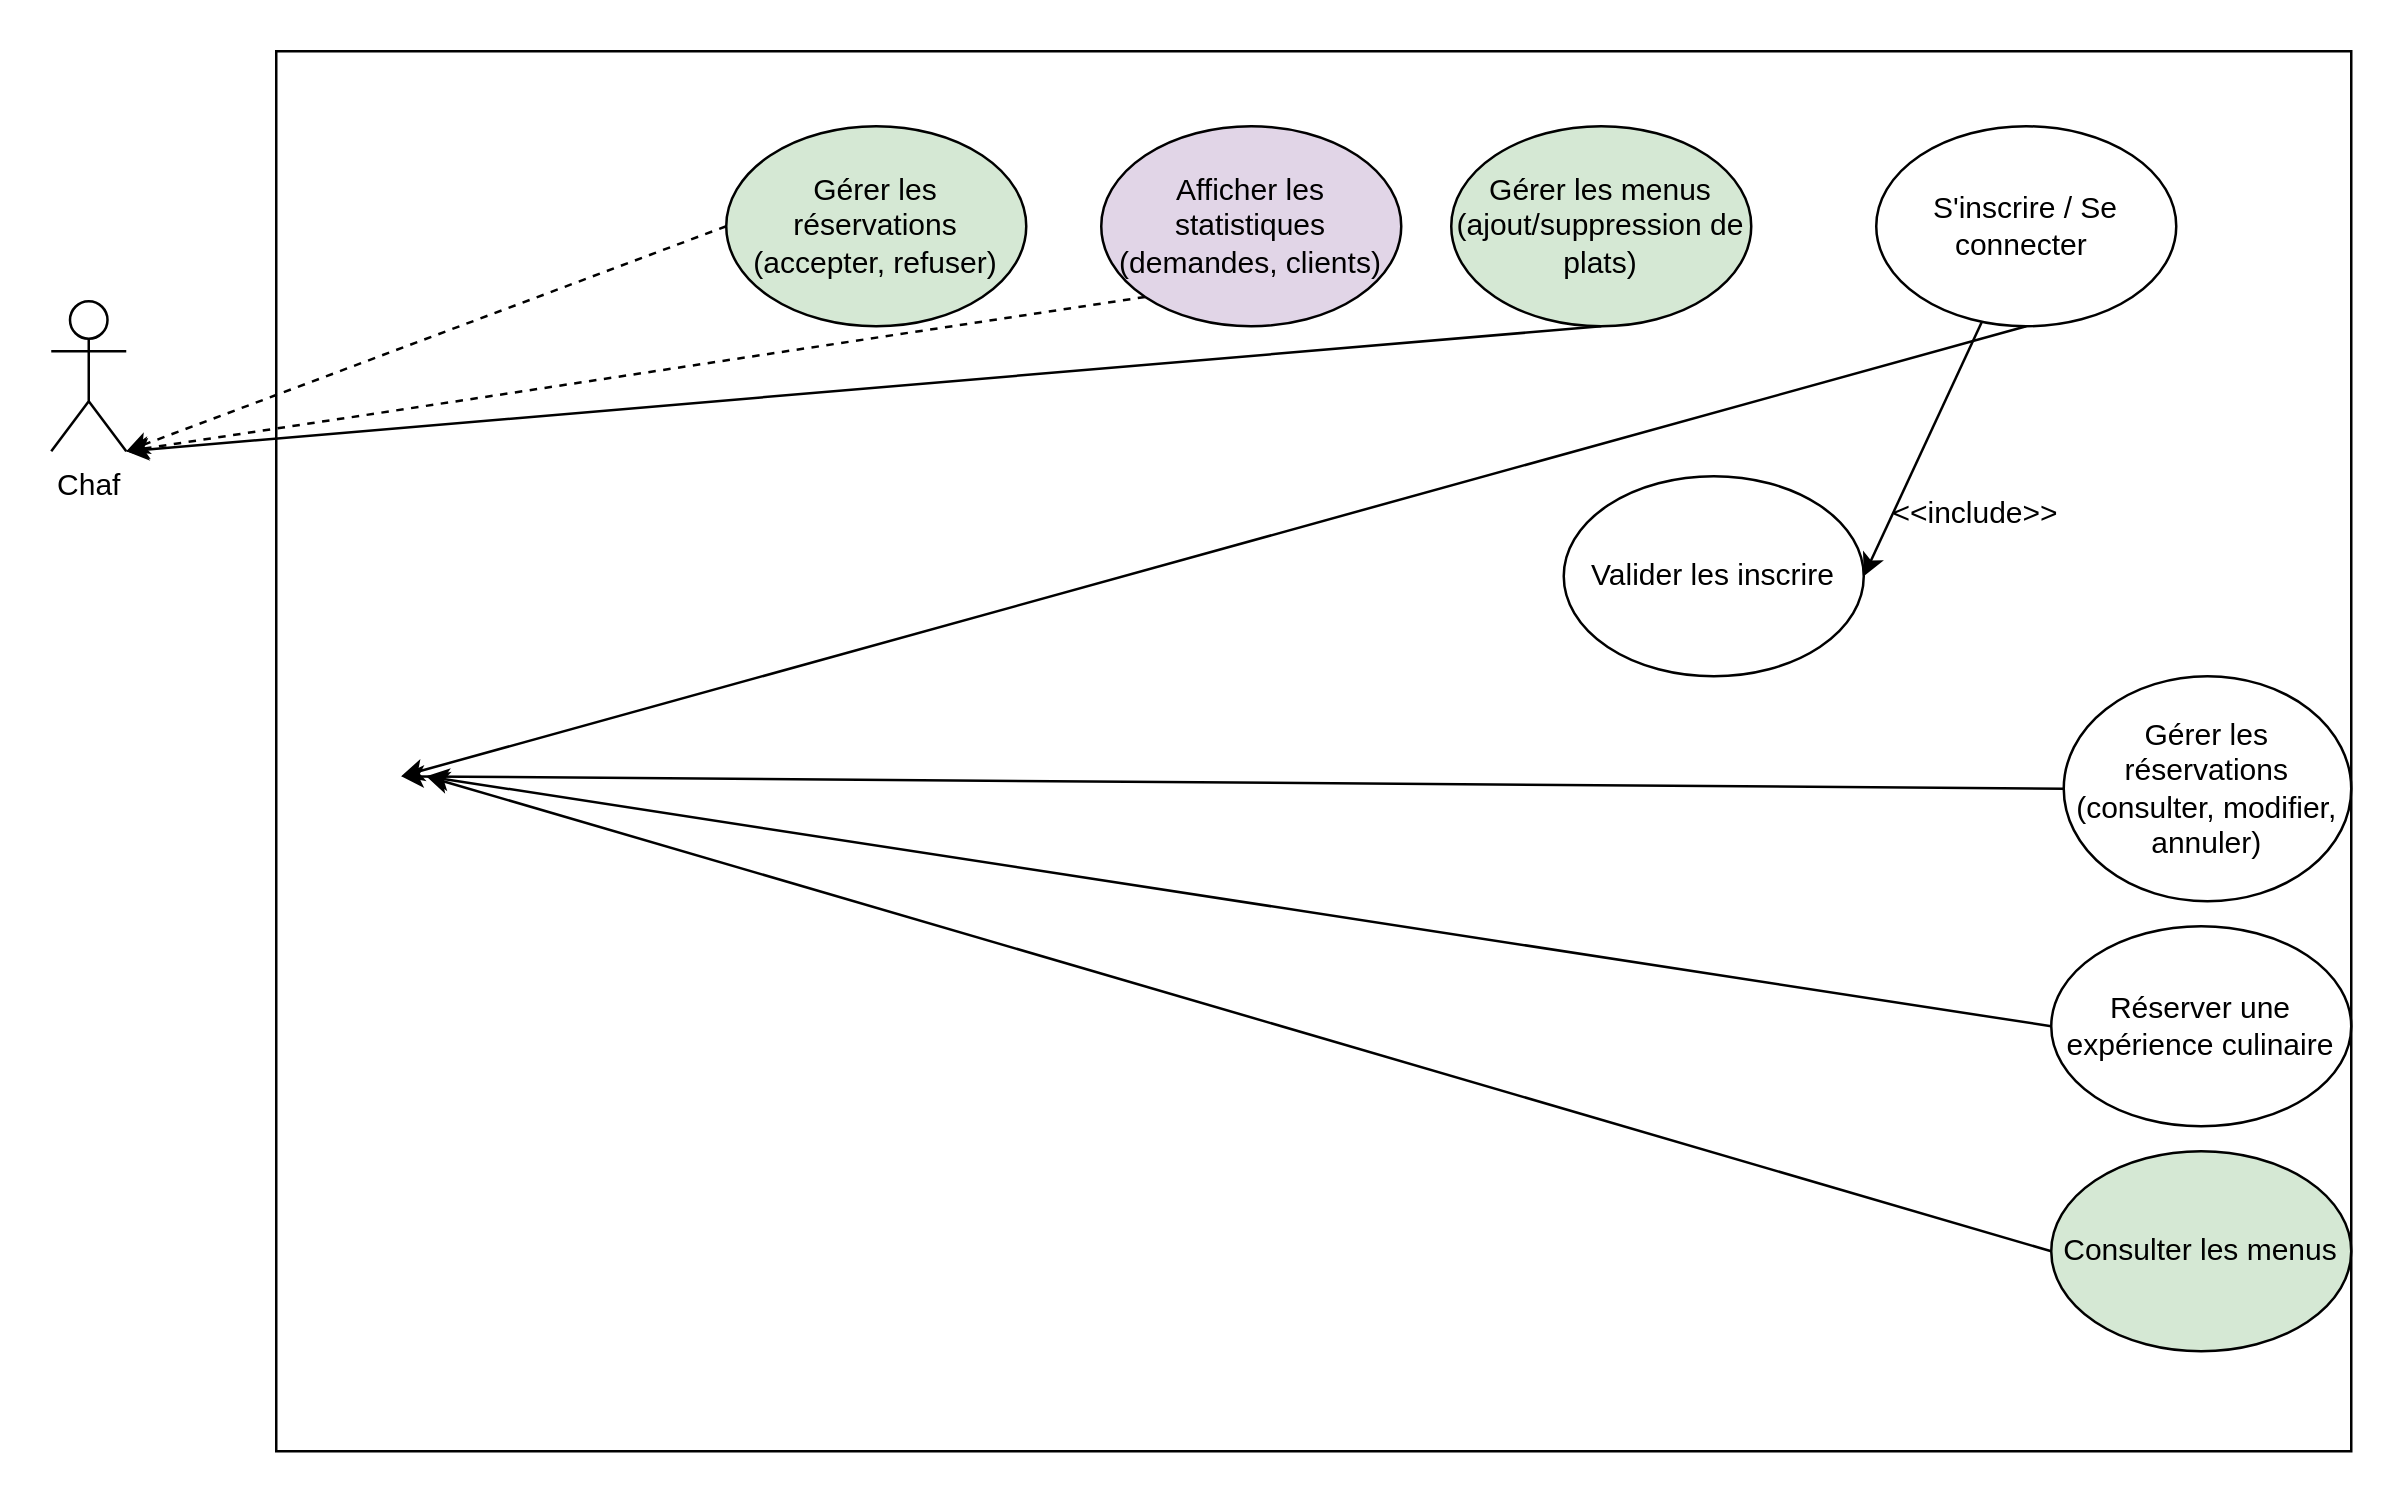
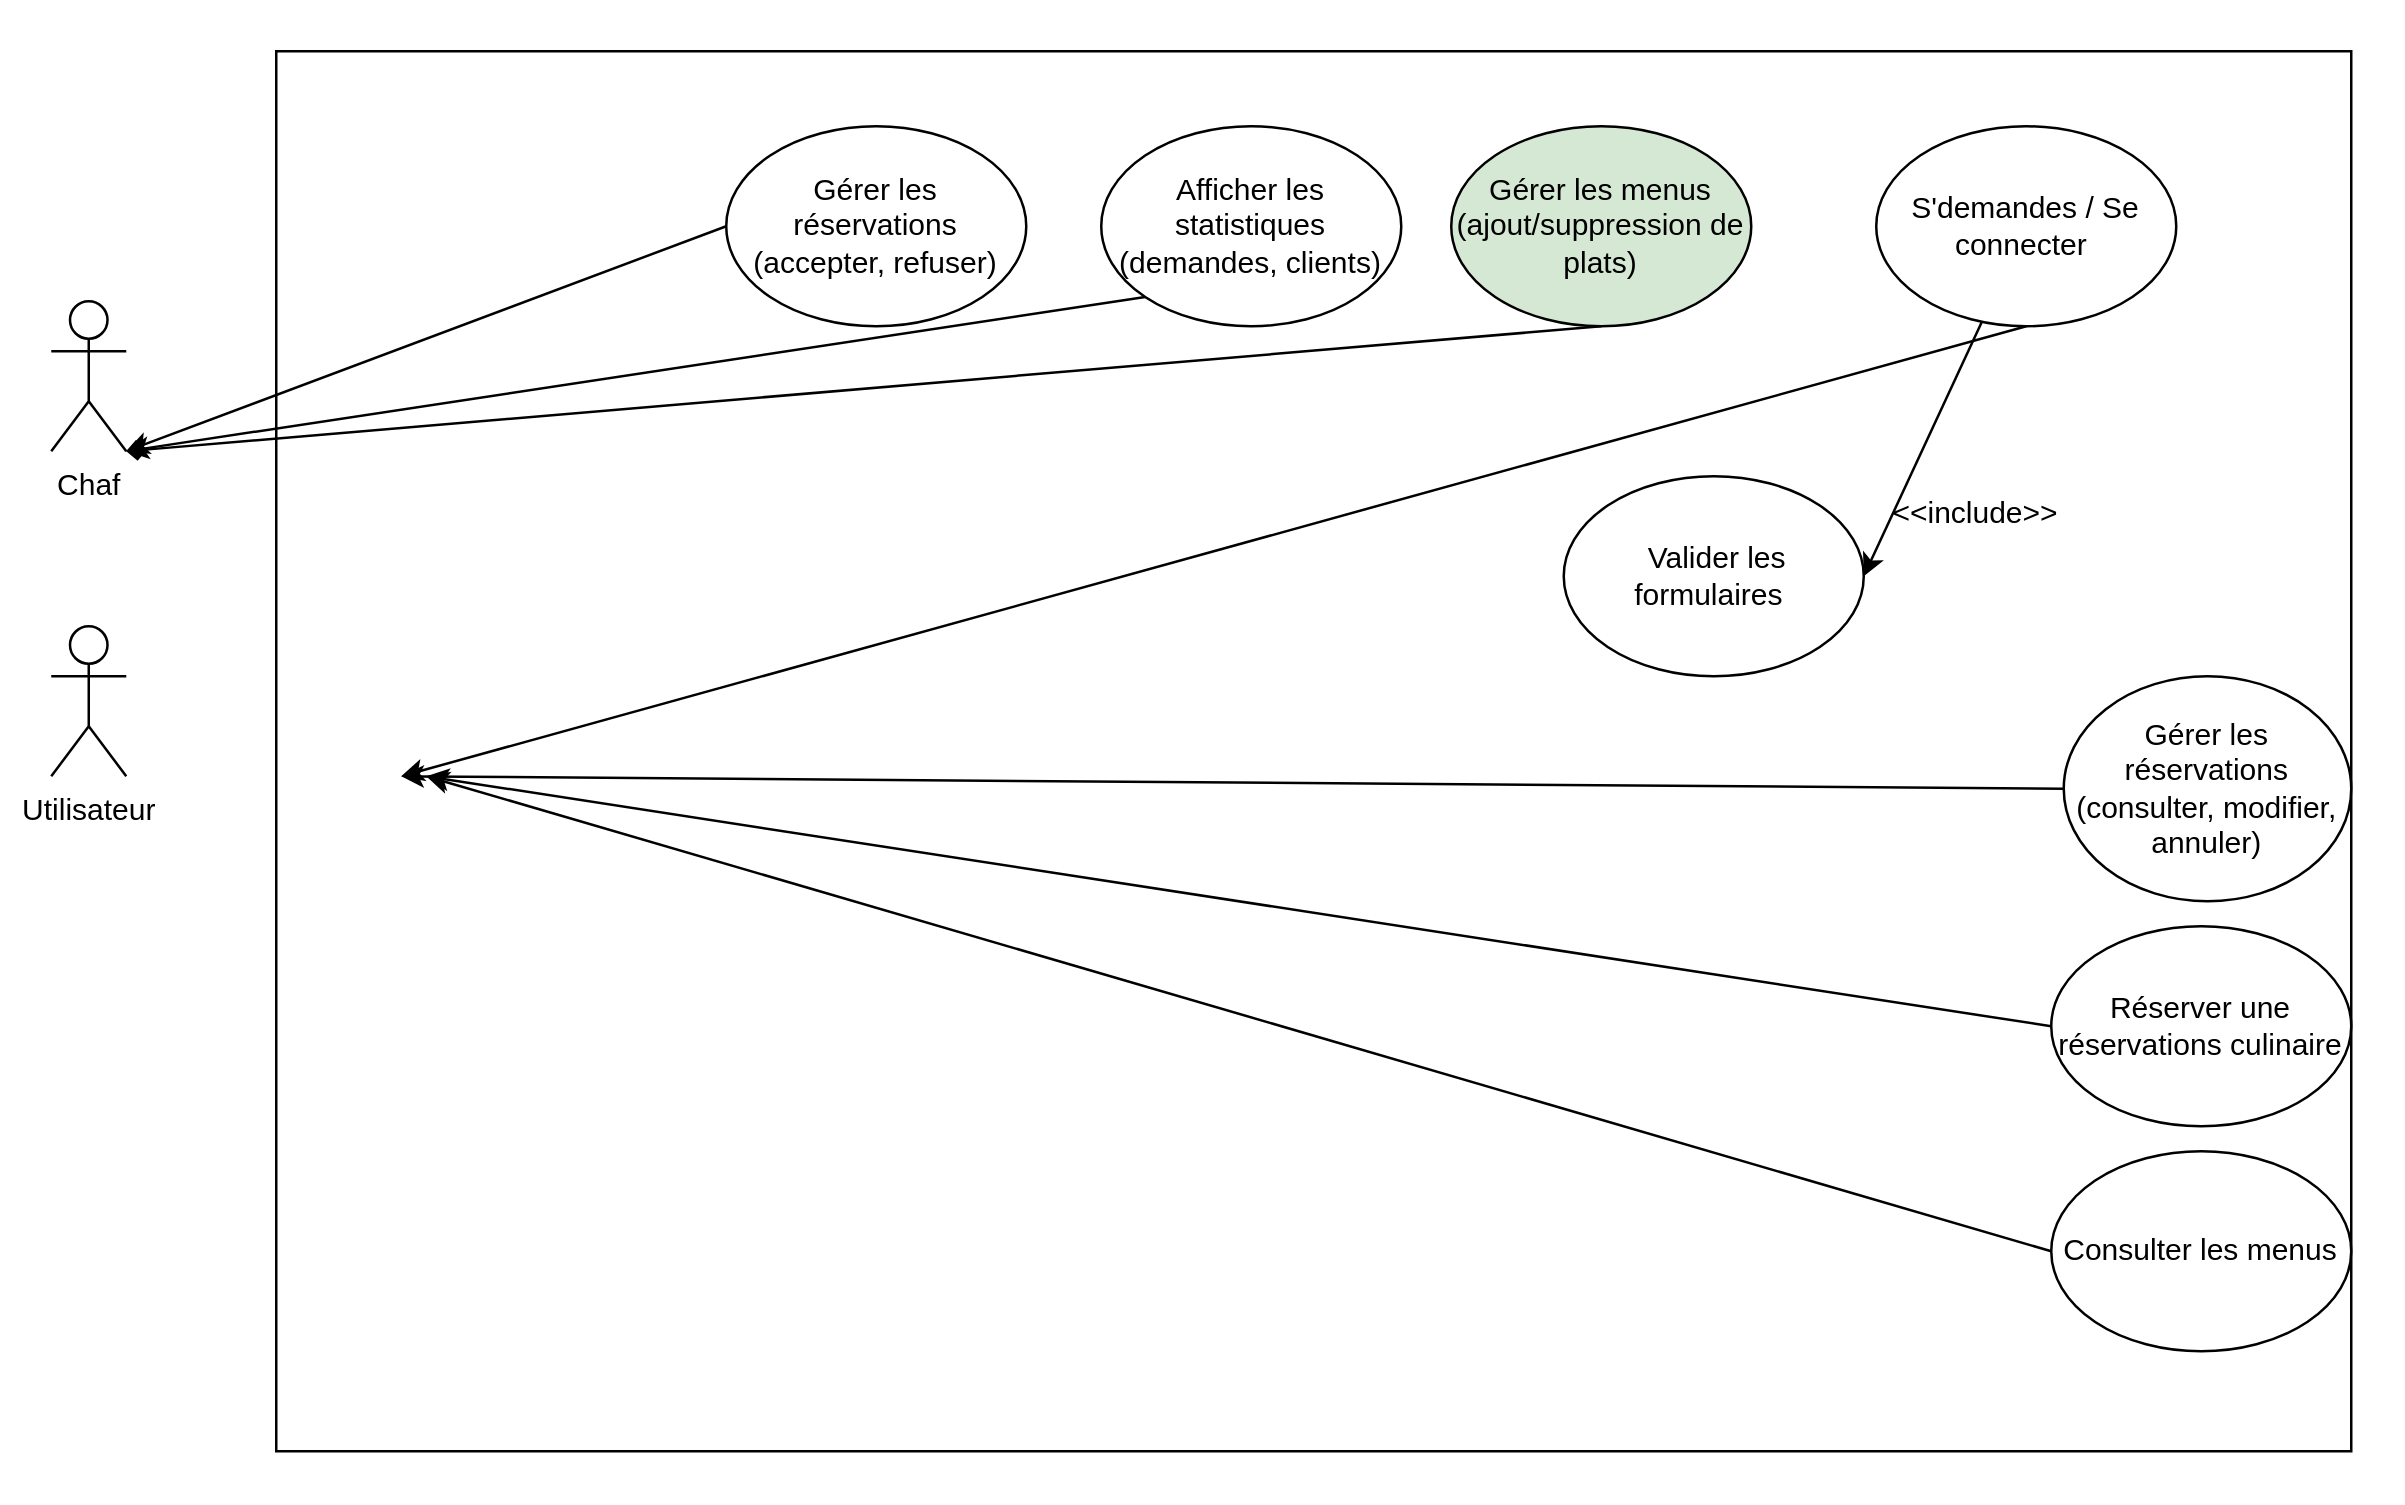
(876, 226) -> (876, 226)
(1251, 226) -> (1251, 226)
(2026, 226) -> (2026, 226)
(434, 336) -> (434, 336)
(713, 362) -> (713, 362)
(157, 449) -> (157, 449)
(1714, 576) -> (1714, 576)
none -> (89, 701)
(2201, 1026) -> (2201, 1026)
(2201, 1251) -> (2201, 1251)
